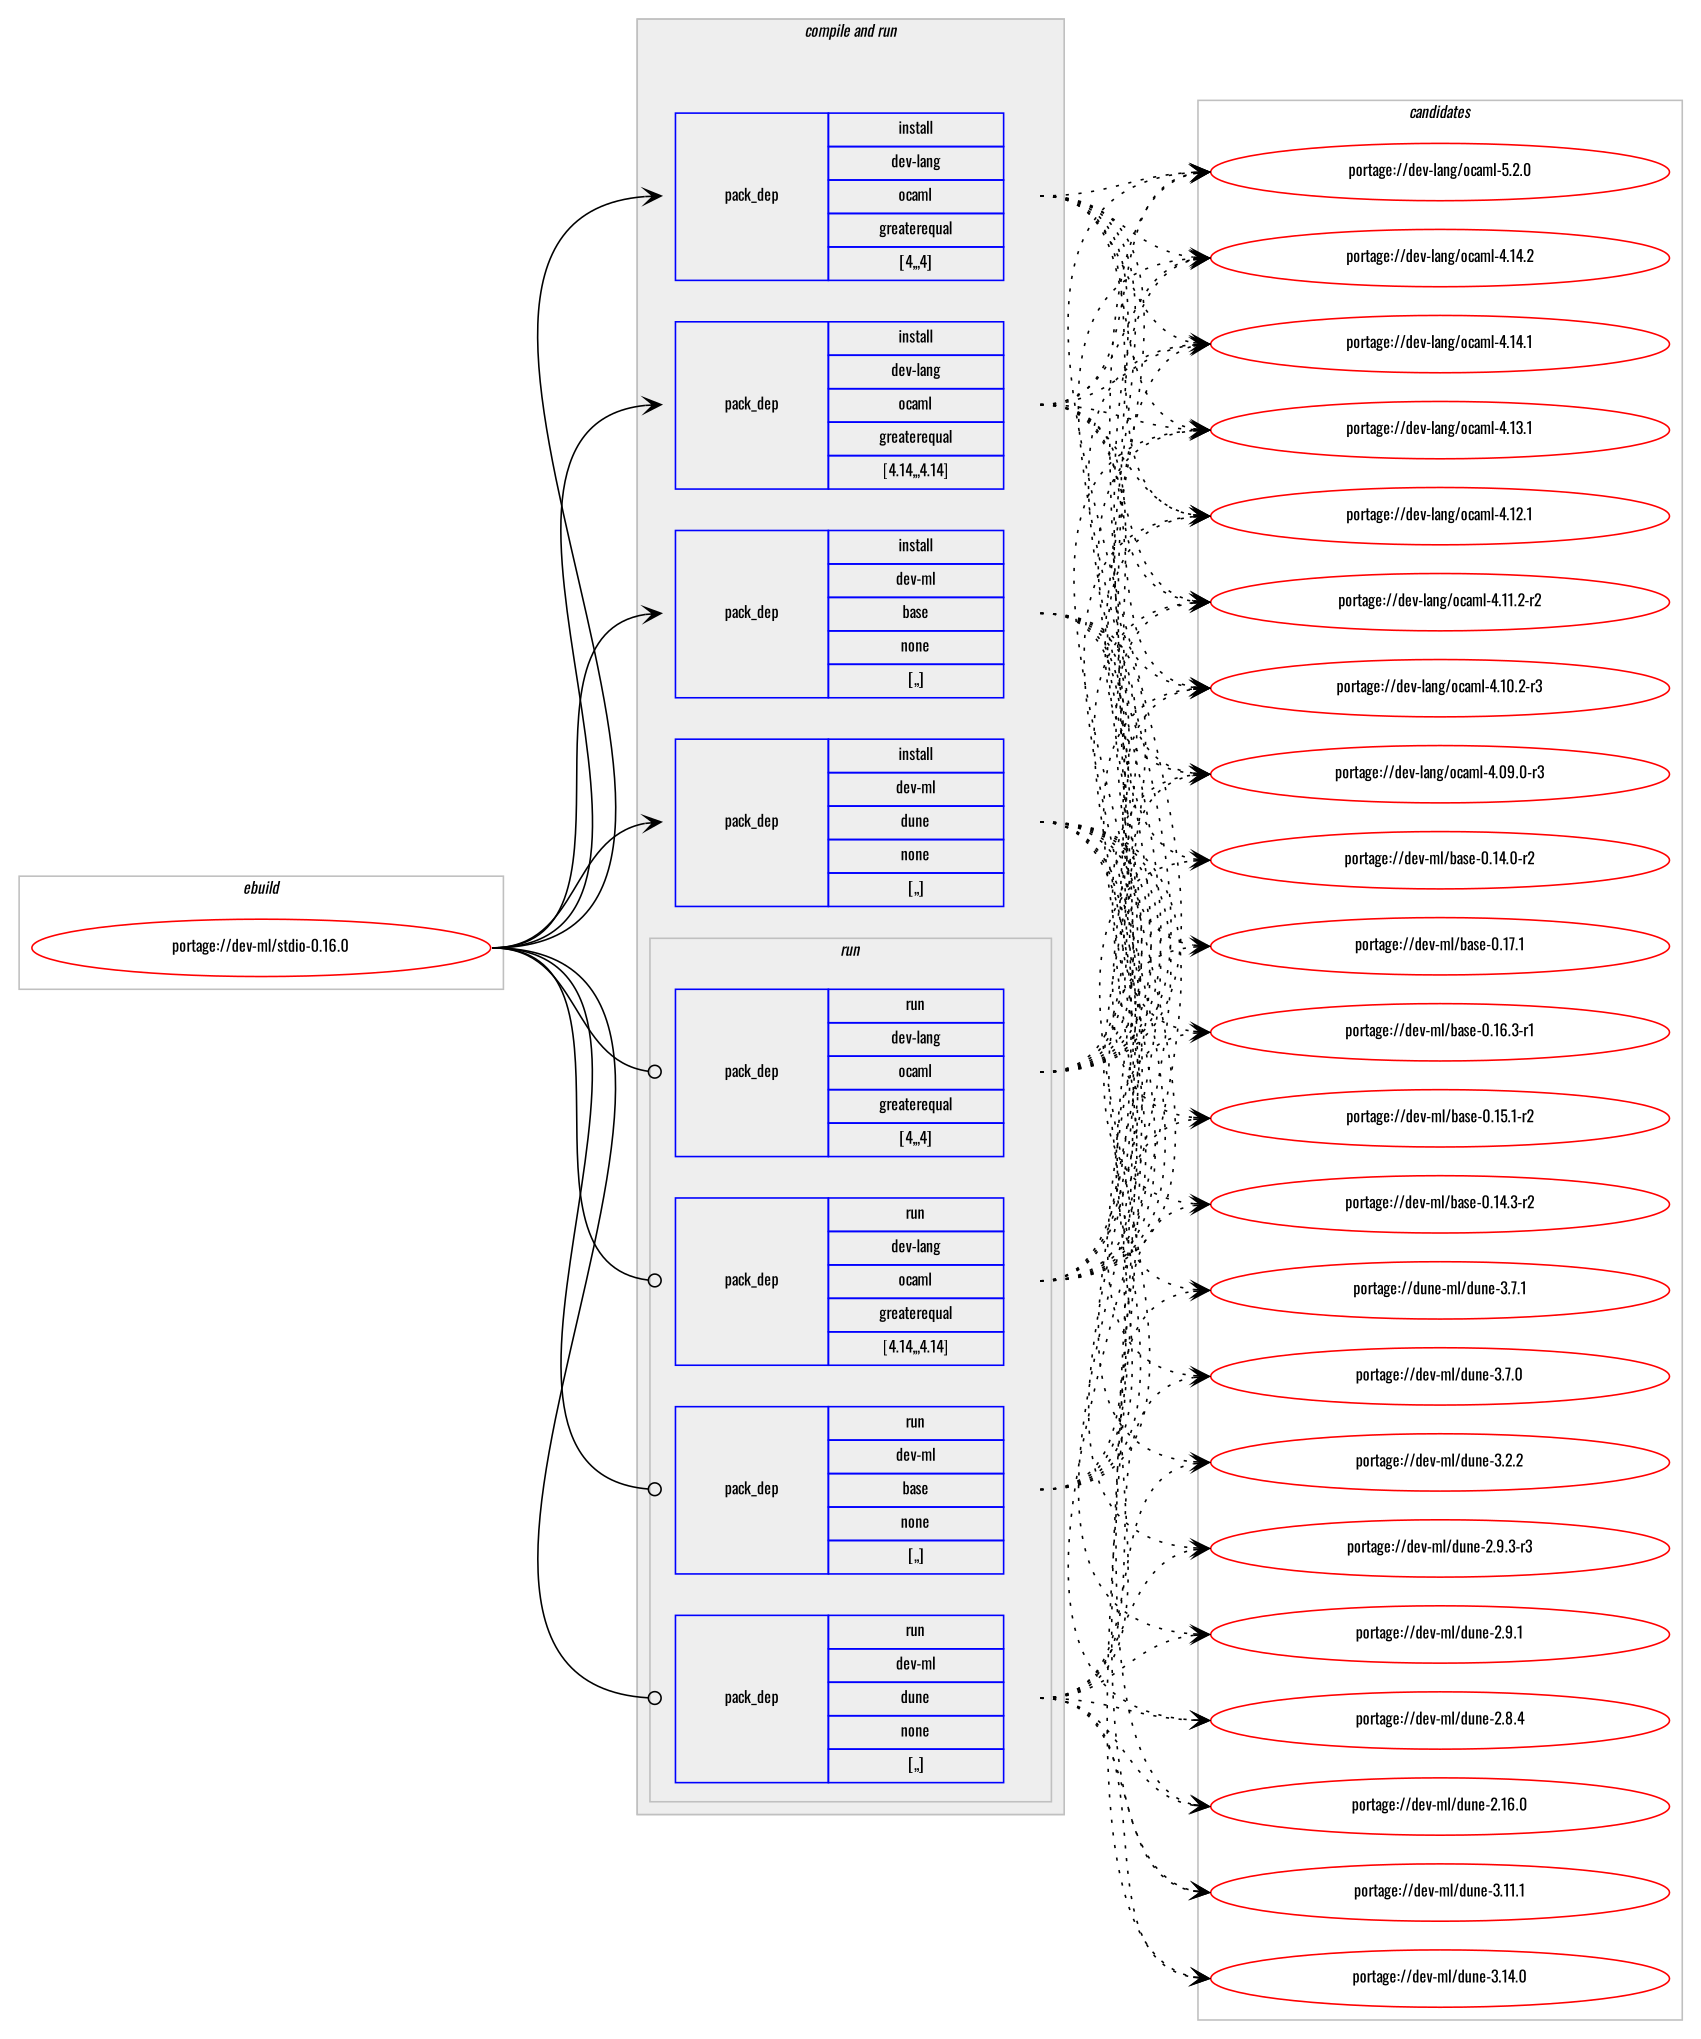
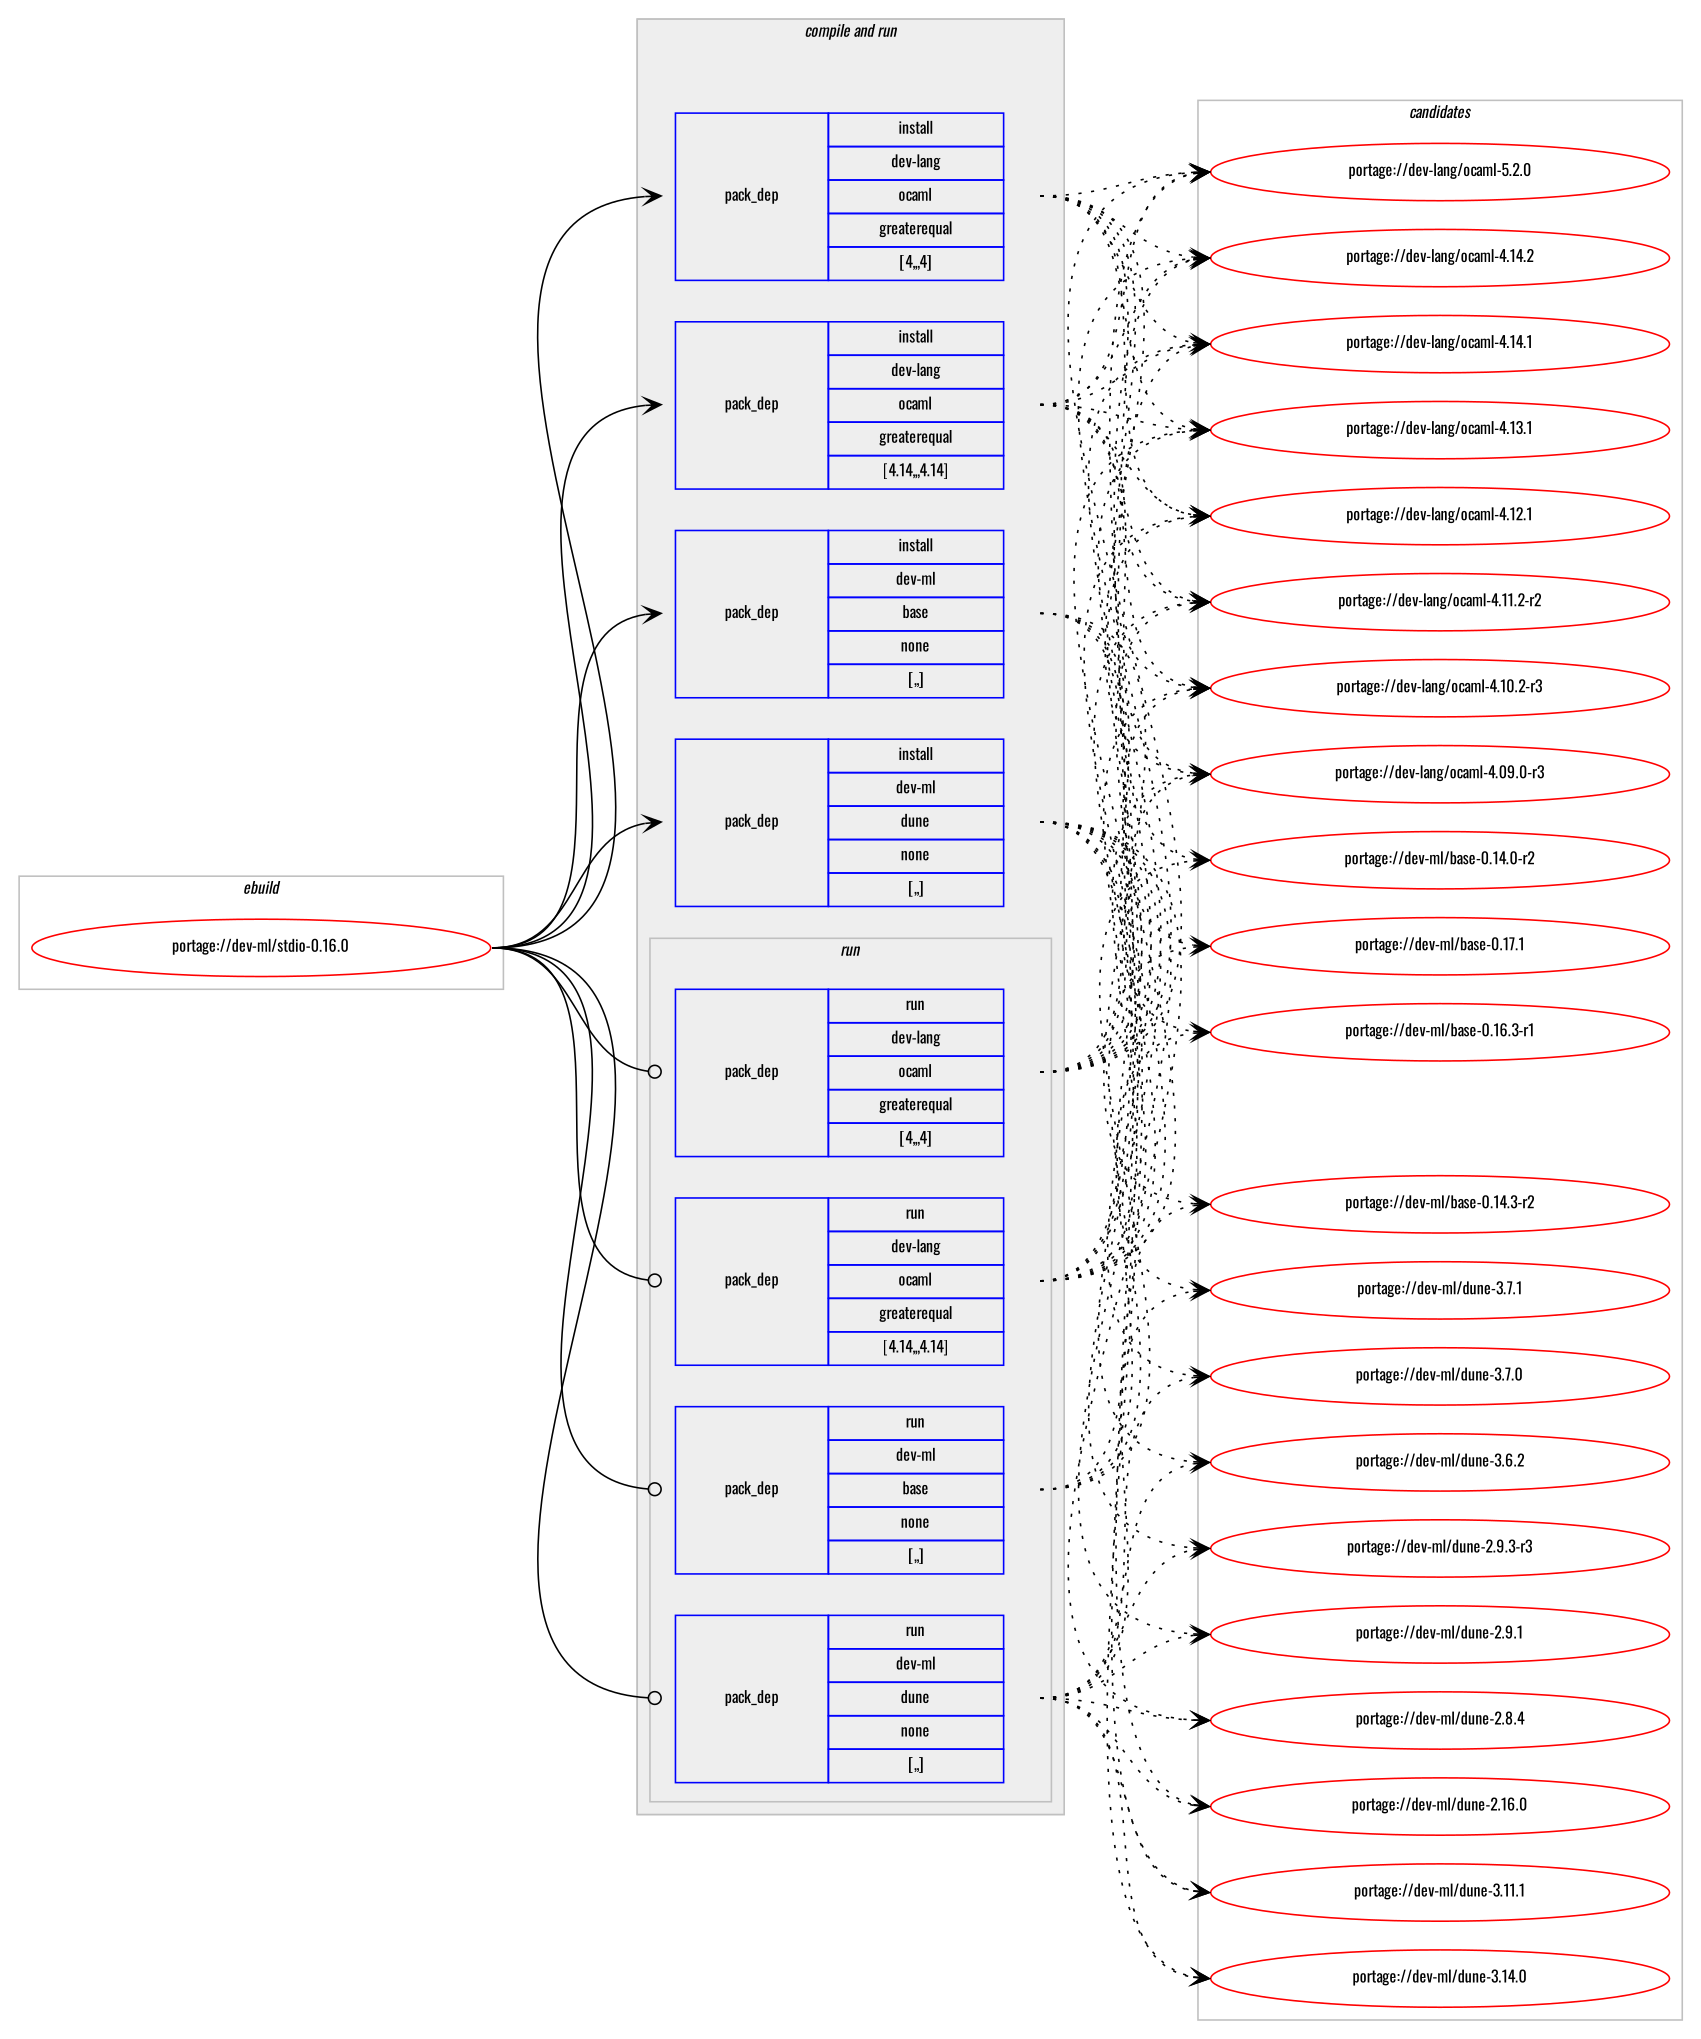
(1440, 1118) -> none
(1440, 1290) -> (1440, 1290)
(1440, 1462) -> (1440, 1462)
